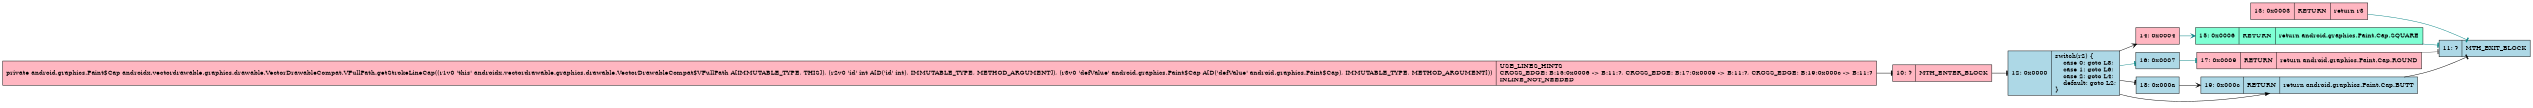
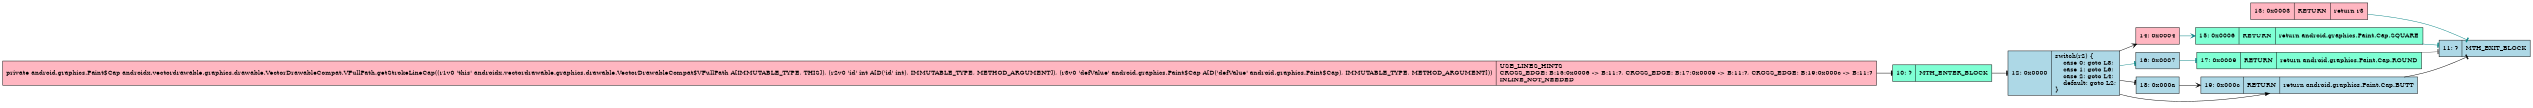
(2309, 61) -> (2309, 61)
(1942, 73) -> (1942, 73)
